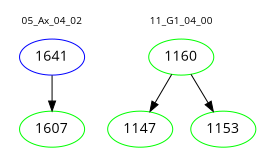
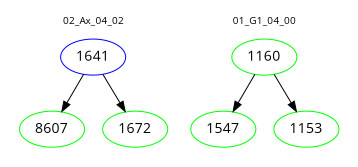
(52, 22) -> (94, 22)
(182, 22) -> (265, 22)
(52, 129) -> (52, 129)
none -> (135, 129)
(140, 129) -> (223, 129)
